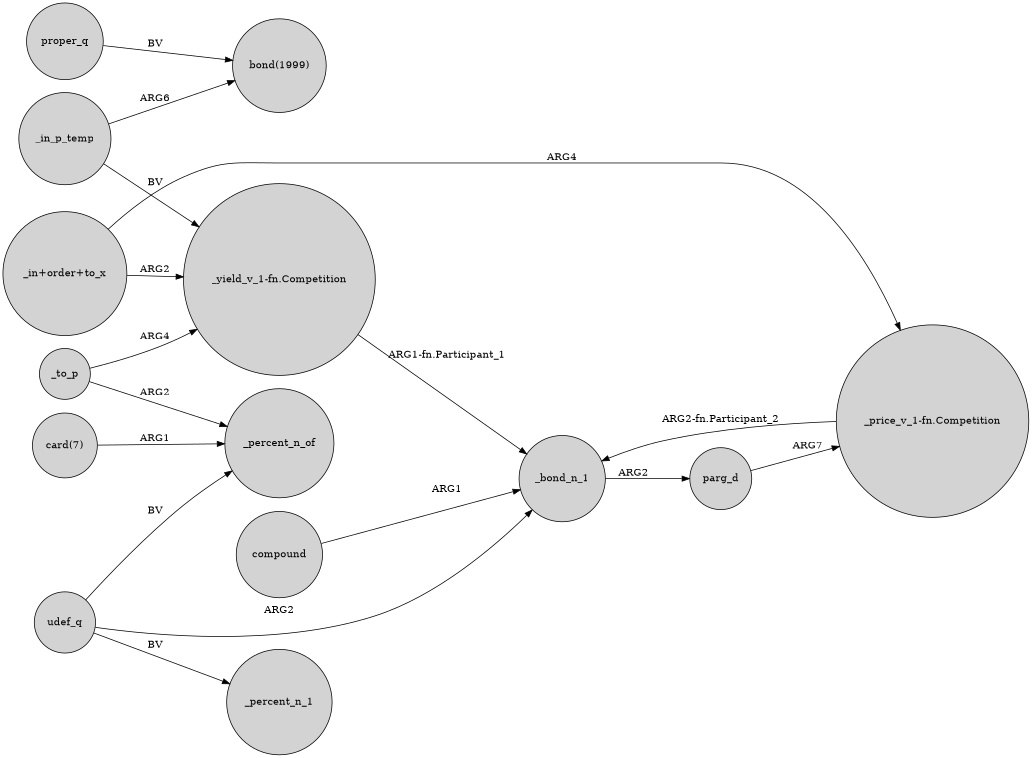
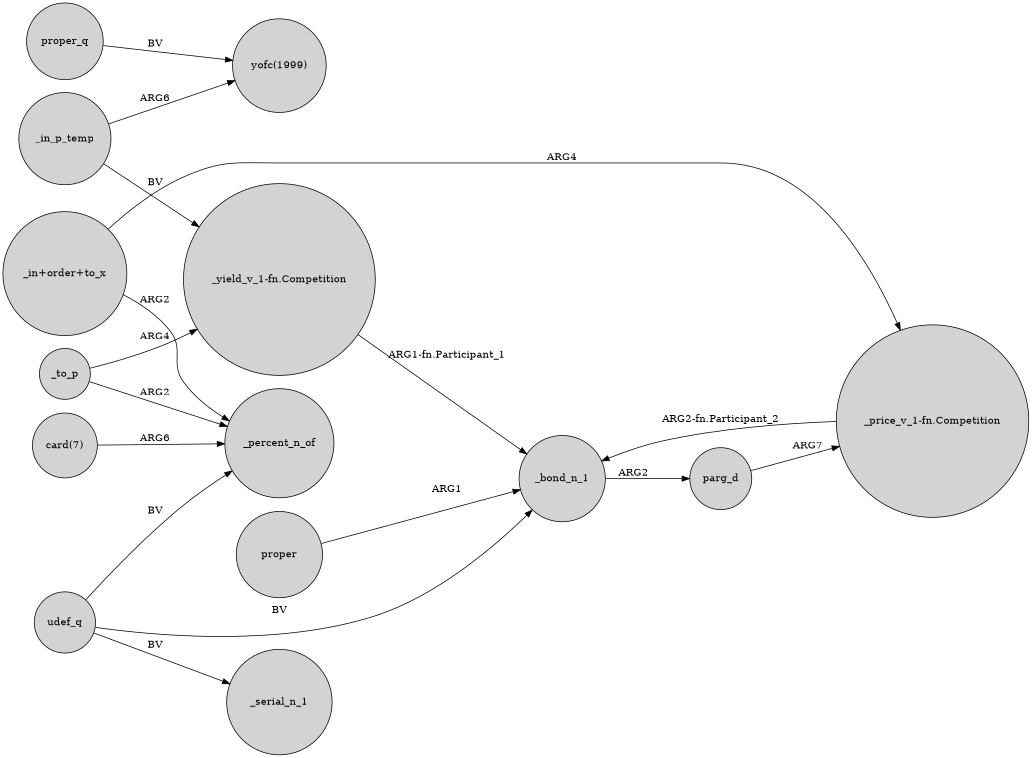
(279, 66) -> (279, 66)
(151, 276) -> (177, 353)
(155, 438) -> (155, 438)
(279, 555) -> (279, 555)
(279, 610) -> (279, 610)
(279, 702) -> (279, 702)
